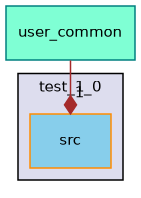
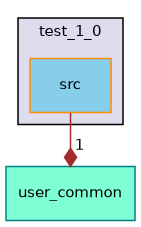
(70, 83) -> (70, 134)
